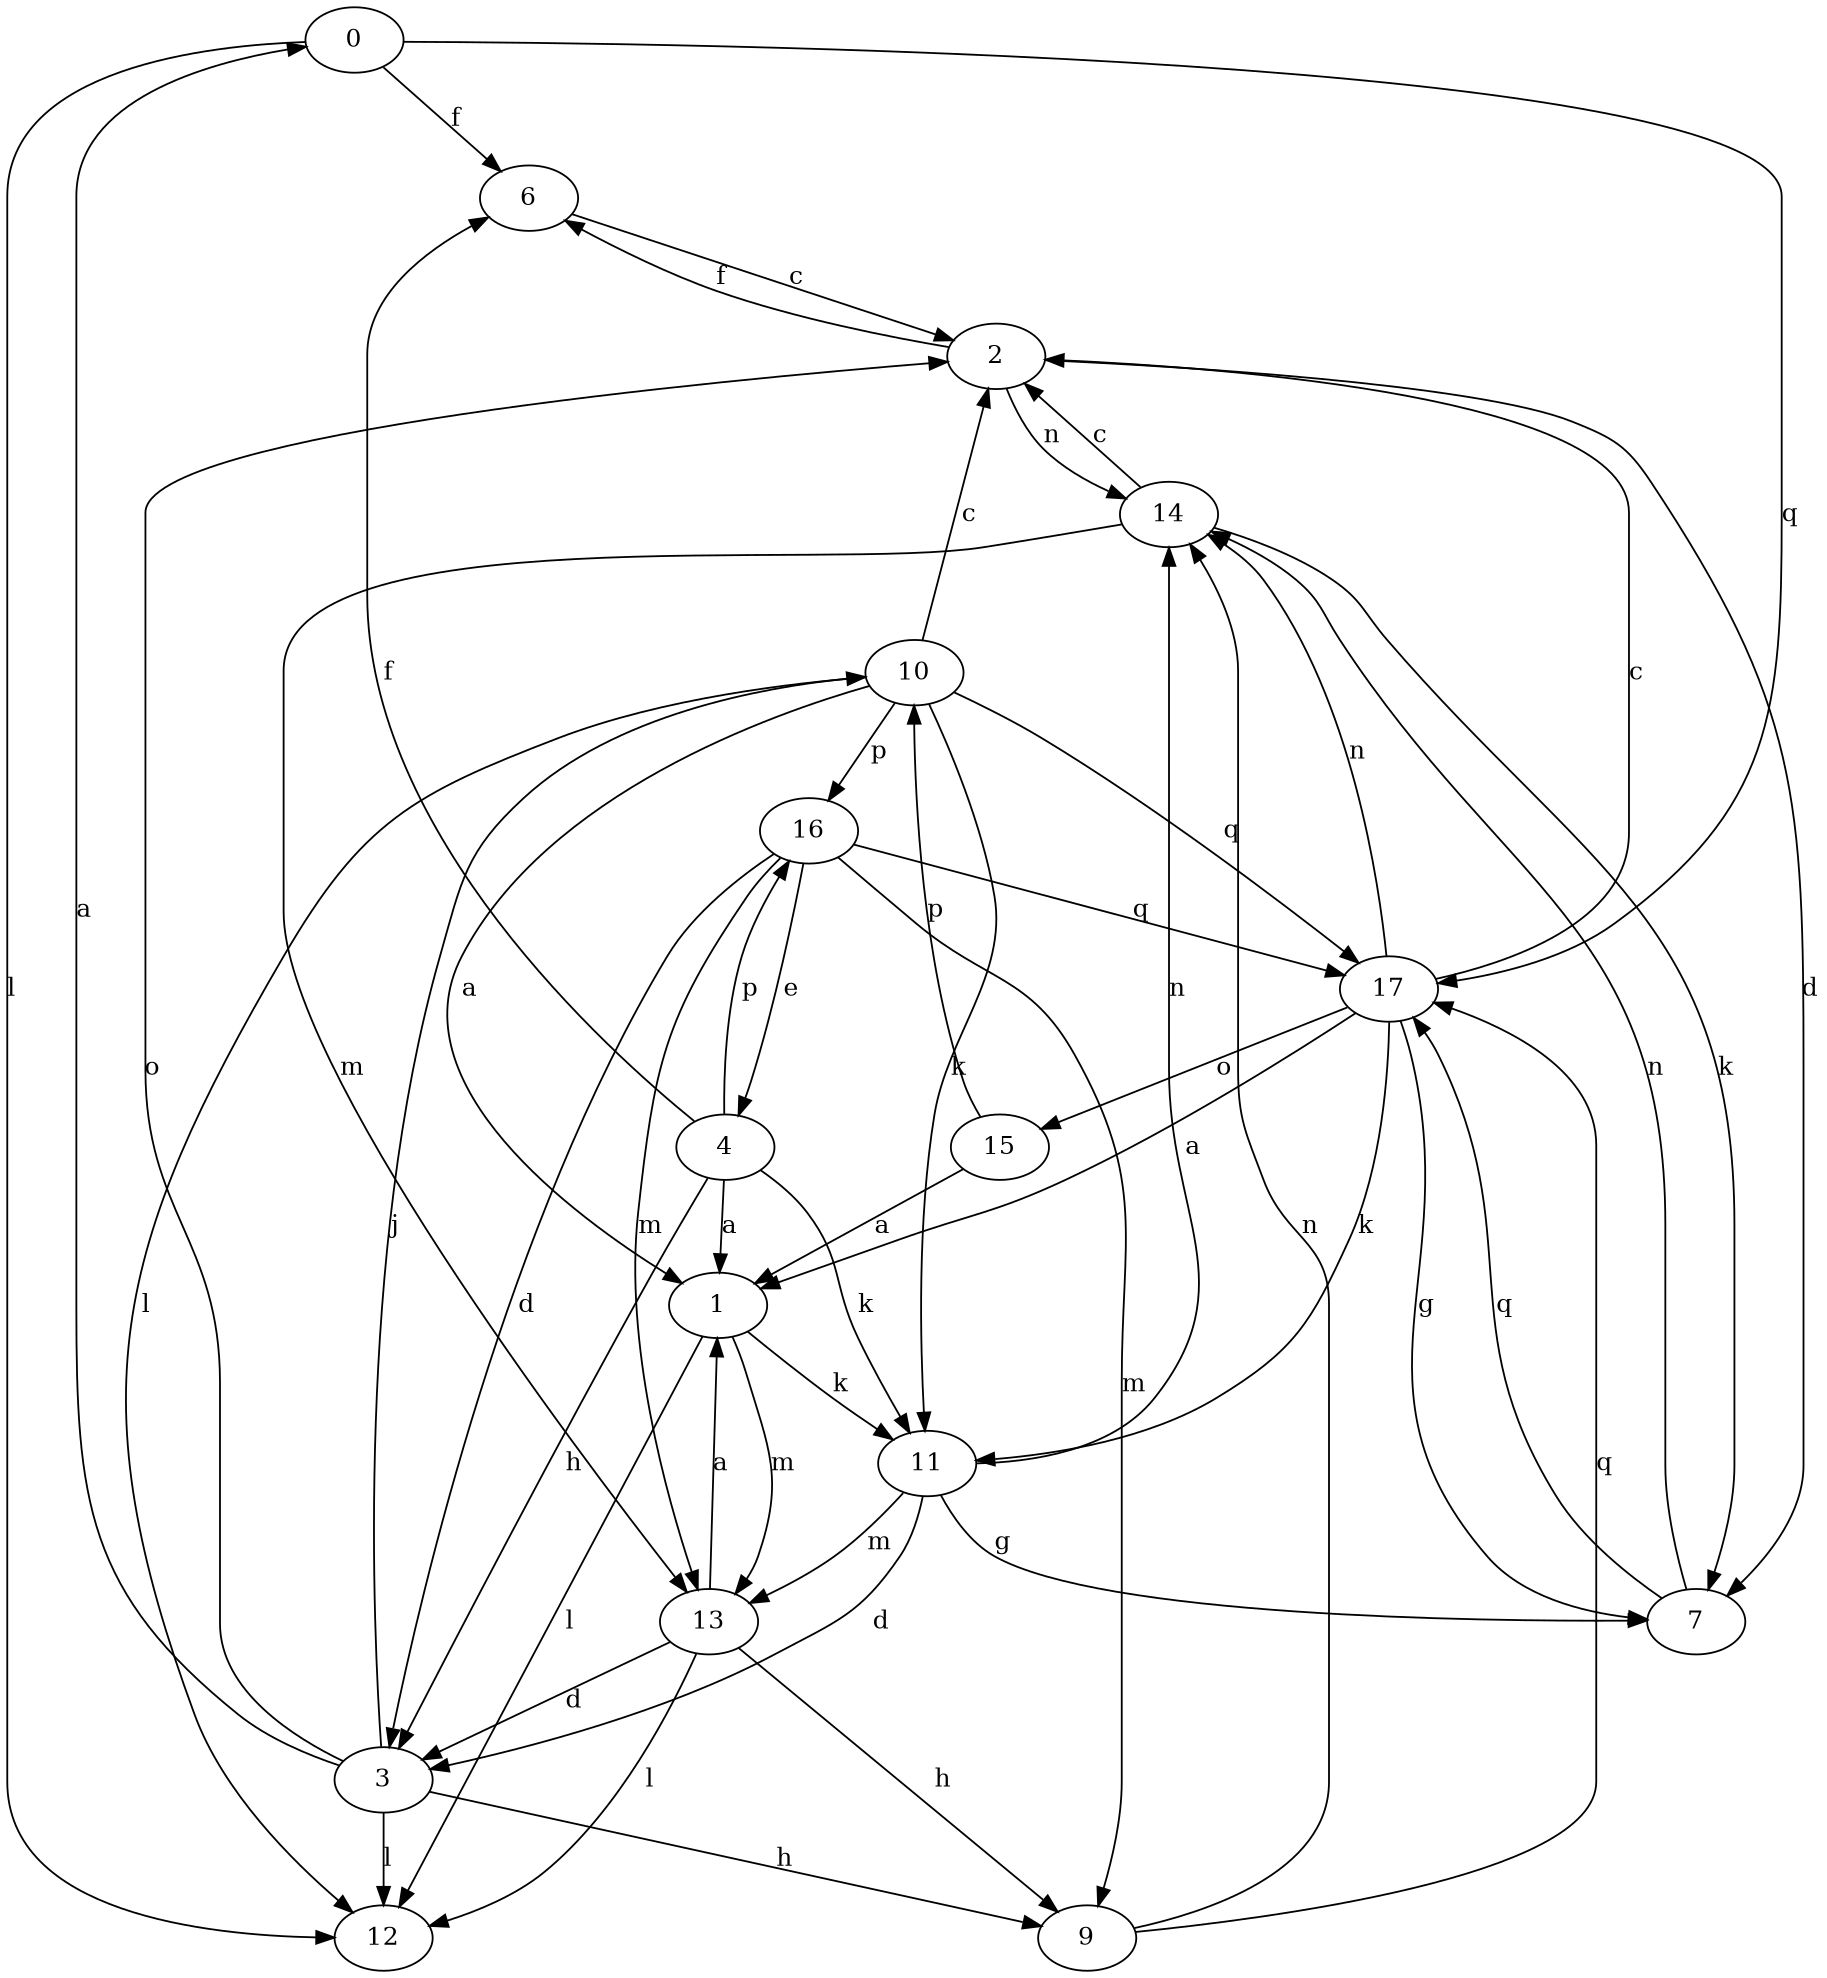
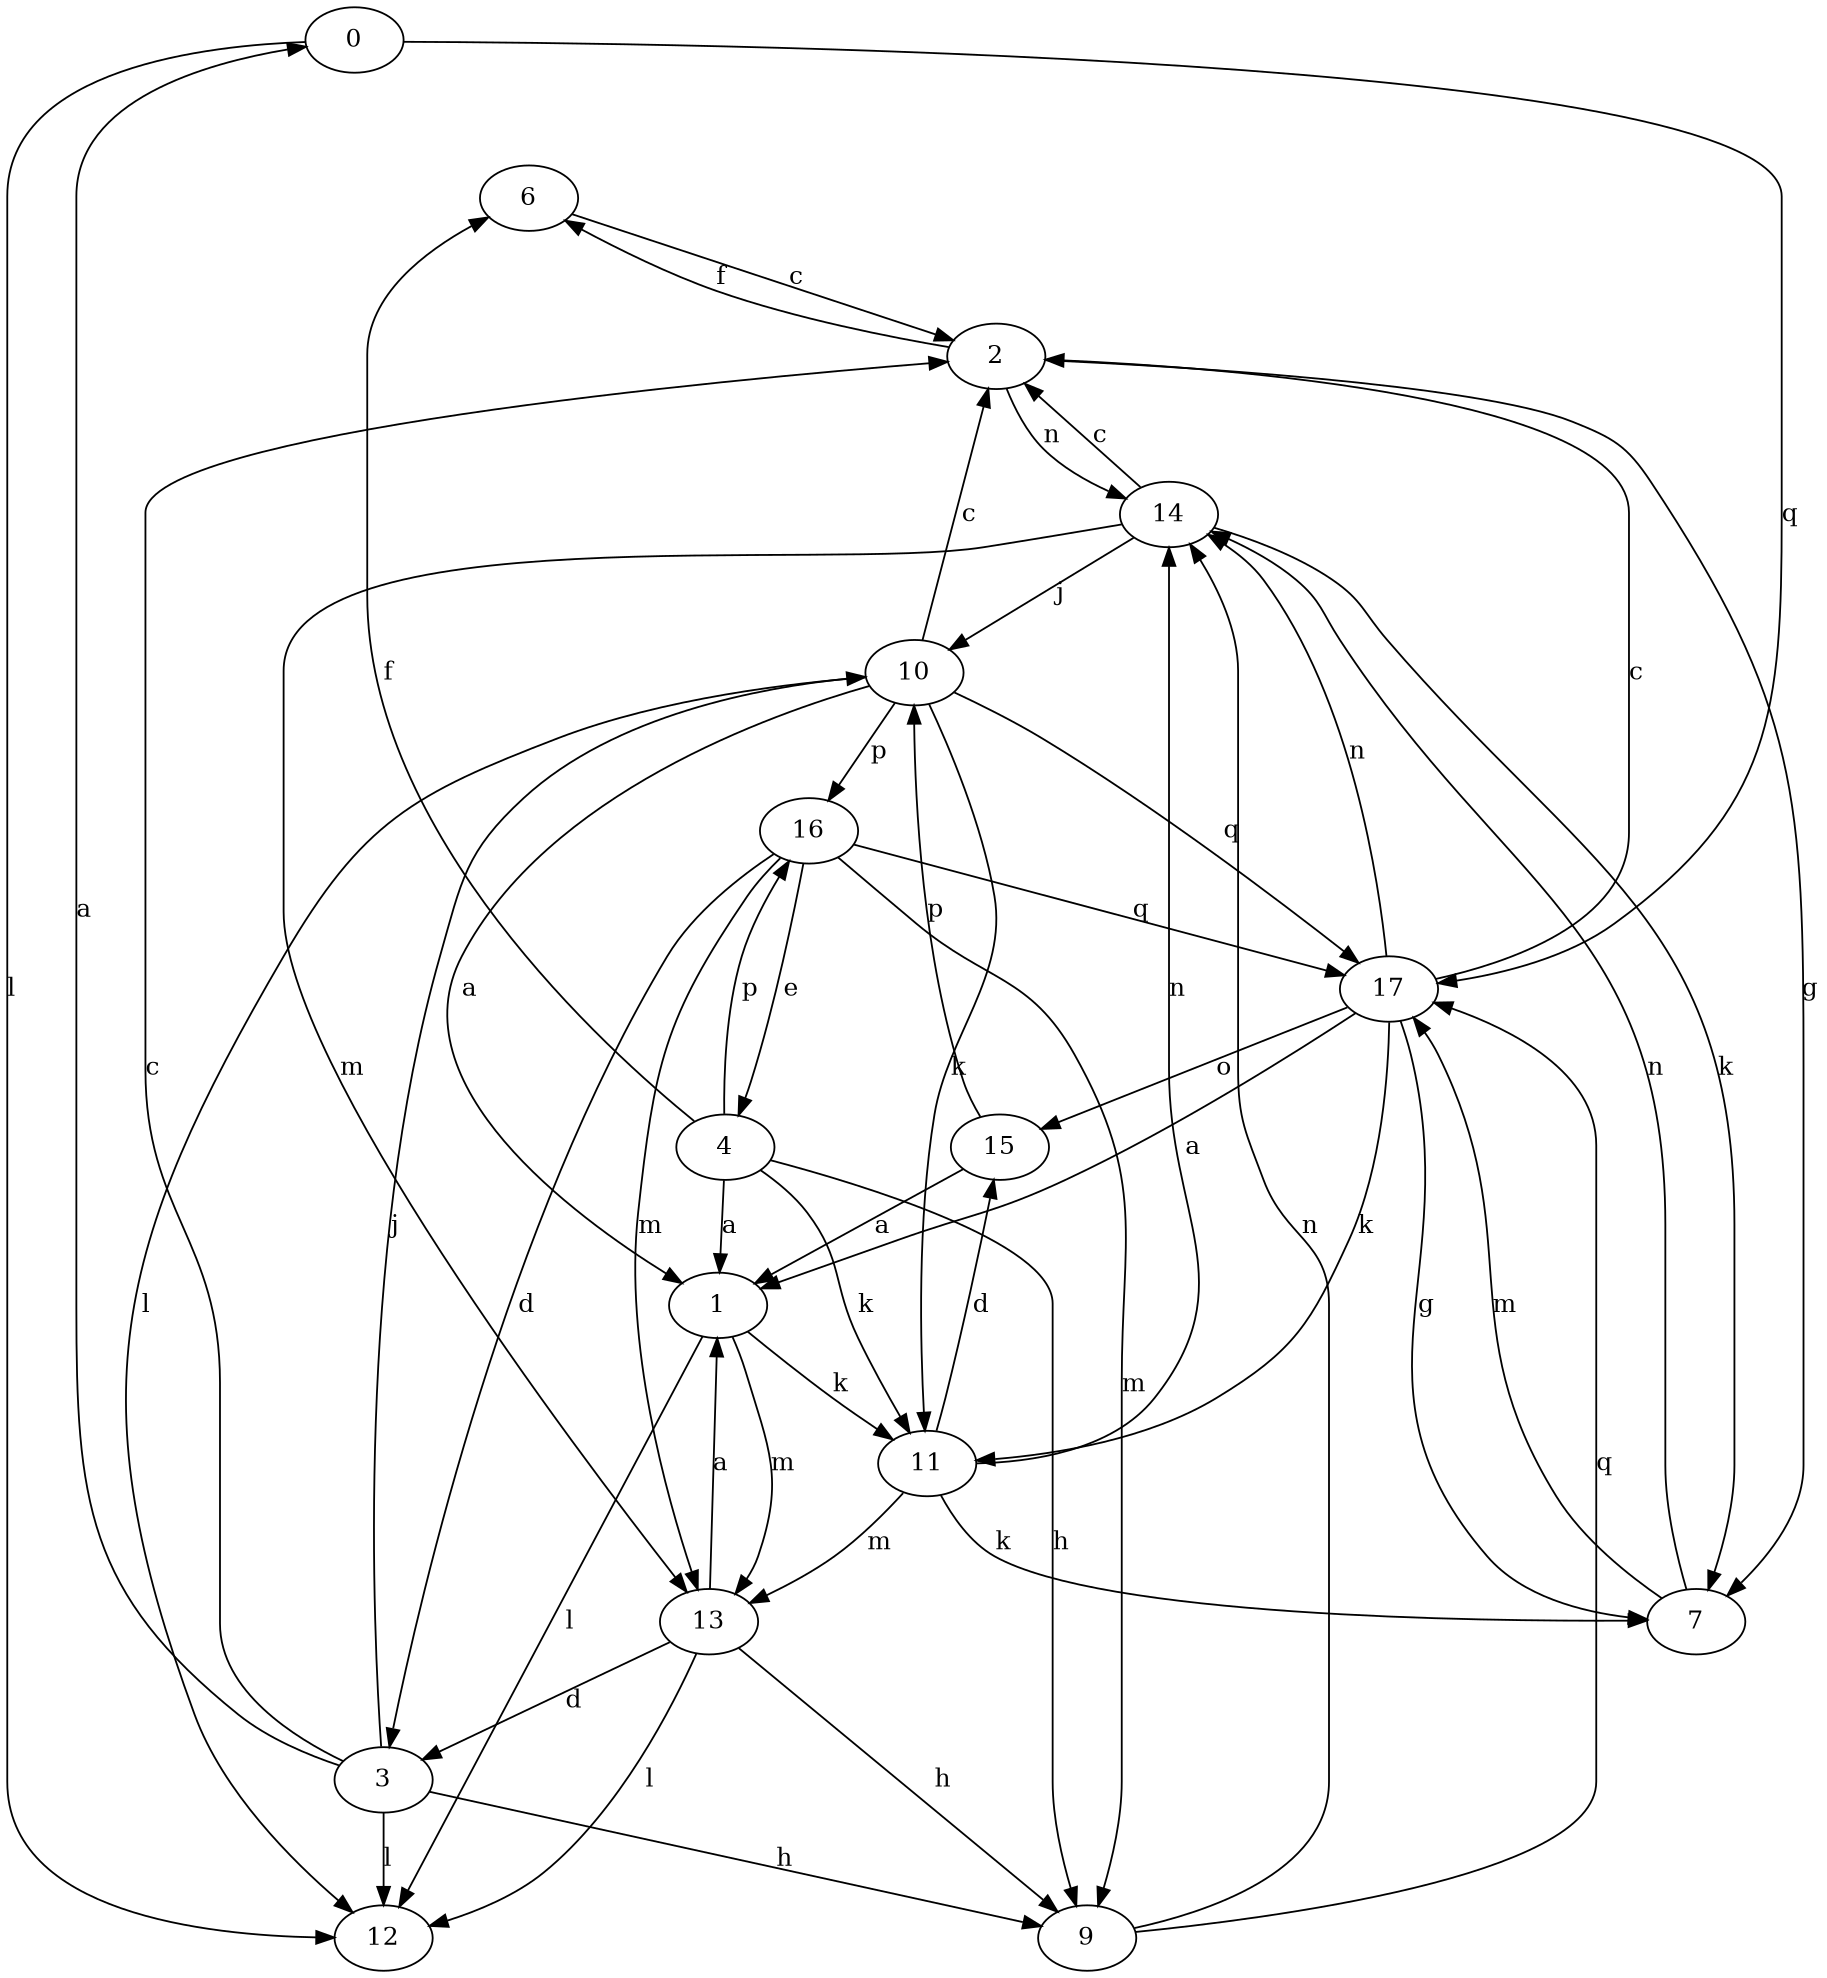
(435, 113) -> none
none -> (1050, 589)
(1811, 989) -> (1811, 989)
(153, 1068) -> (153, 1068)
(1505, 1305) -> (1505, 1305)
(554, 1453) -> (1053, 1434)
(1004, 1543) -> (1004, 1543)
(721, 1680) -> (965, 1315)
